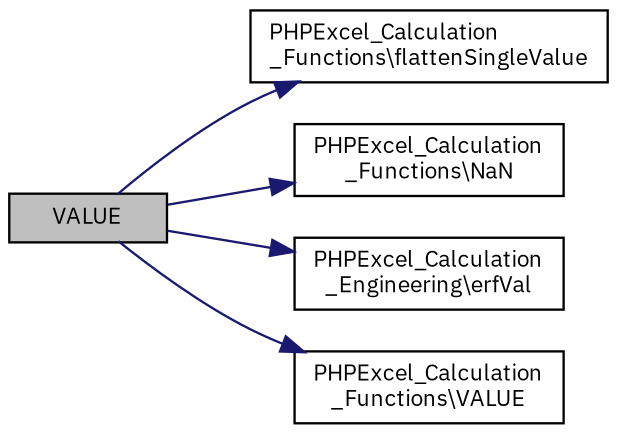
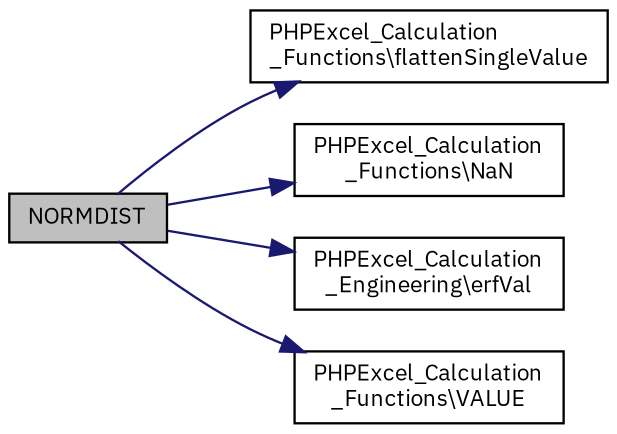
(88, 218) -> (88, 218)
